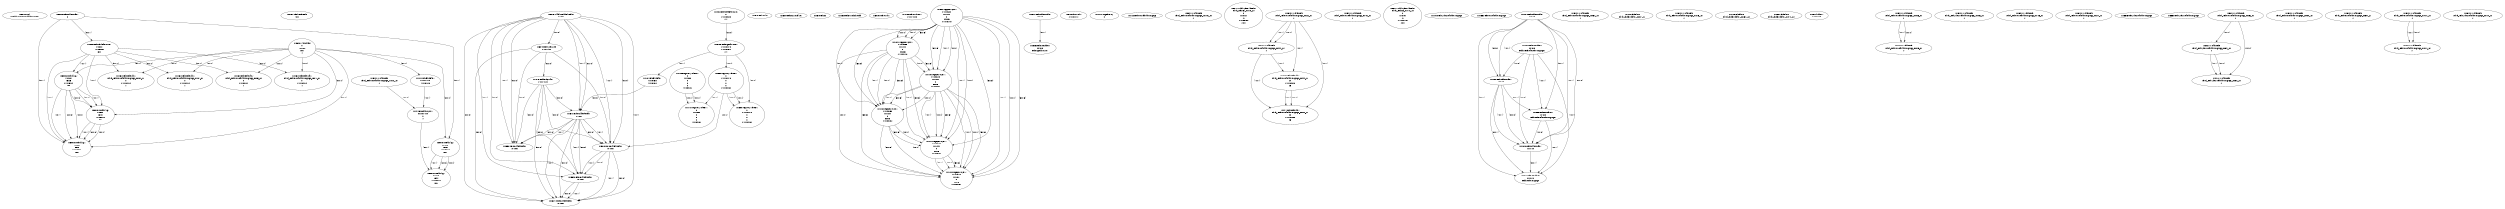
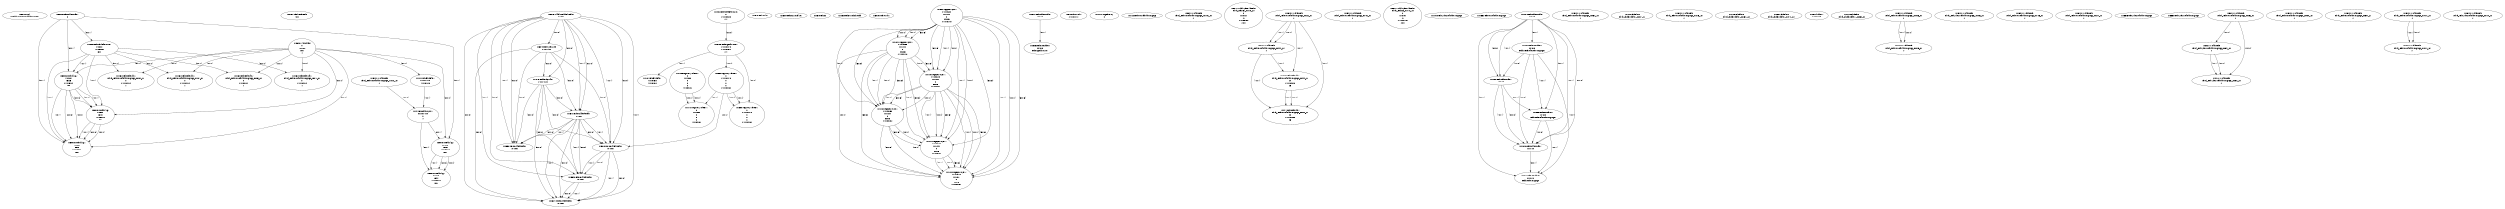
(912, 16) -> none
none -> (1852, 16)
none -> (1532, 30)
none -> (68, 45)
none -> (566, 50)
(611, 94) -> (564, 80)
none -> (433, 130)
(1493, 133) -> none
